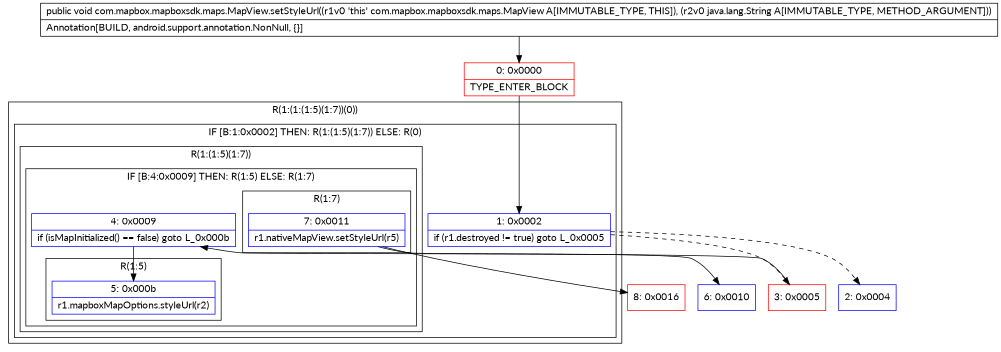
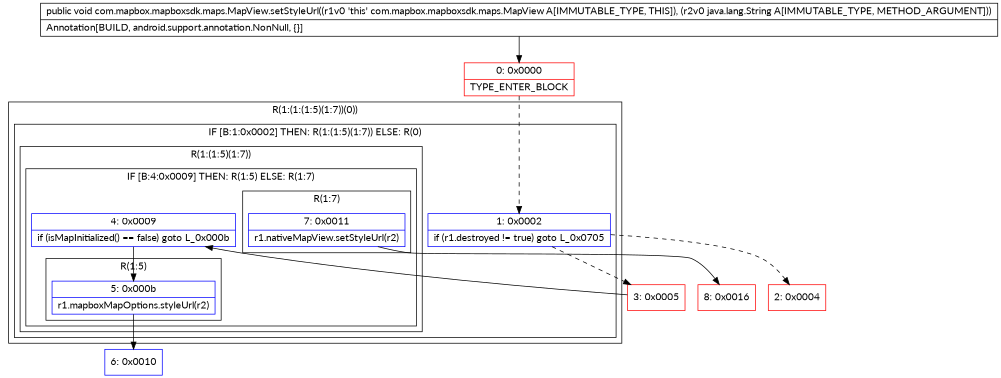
(519, 151) -> (519, 151)
(327, 238) -> (327, 238)
(519, 238) -> (519, 238)
(550, 254) -> (134, 328)
(867, 298) -> (797, 298)
